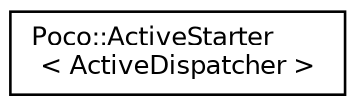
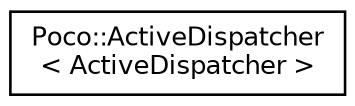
(178, 53) -> (178, 53)
